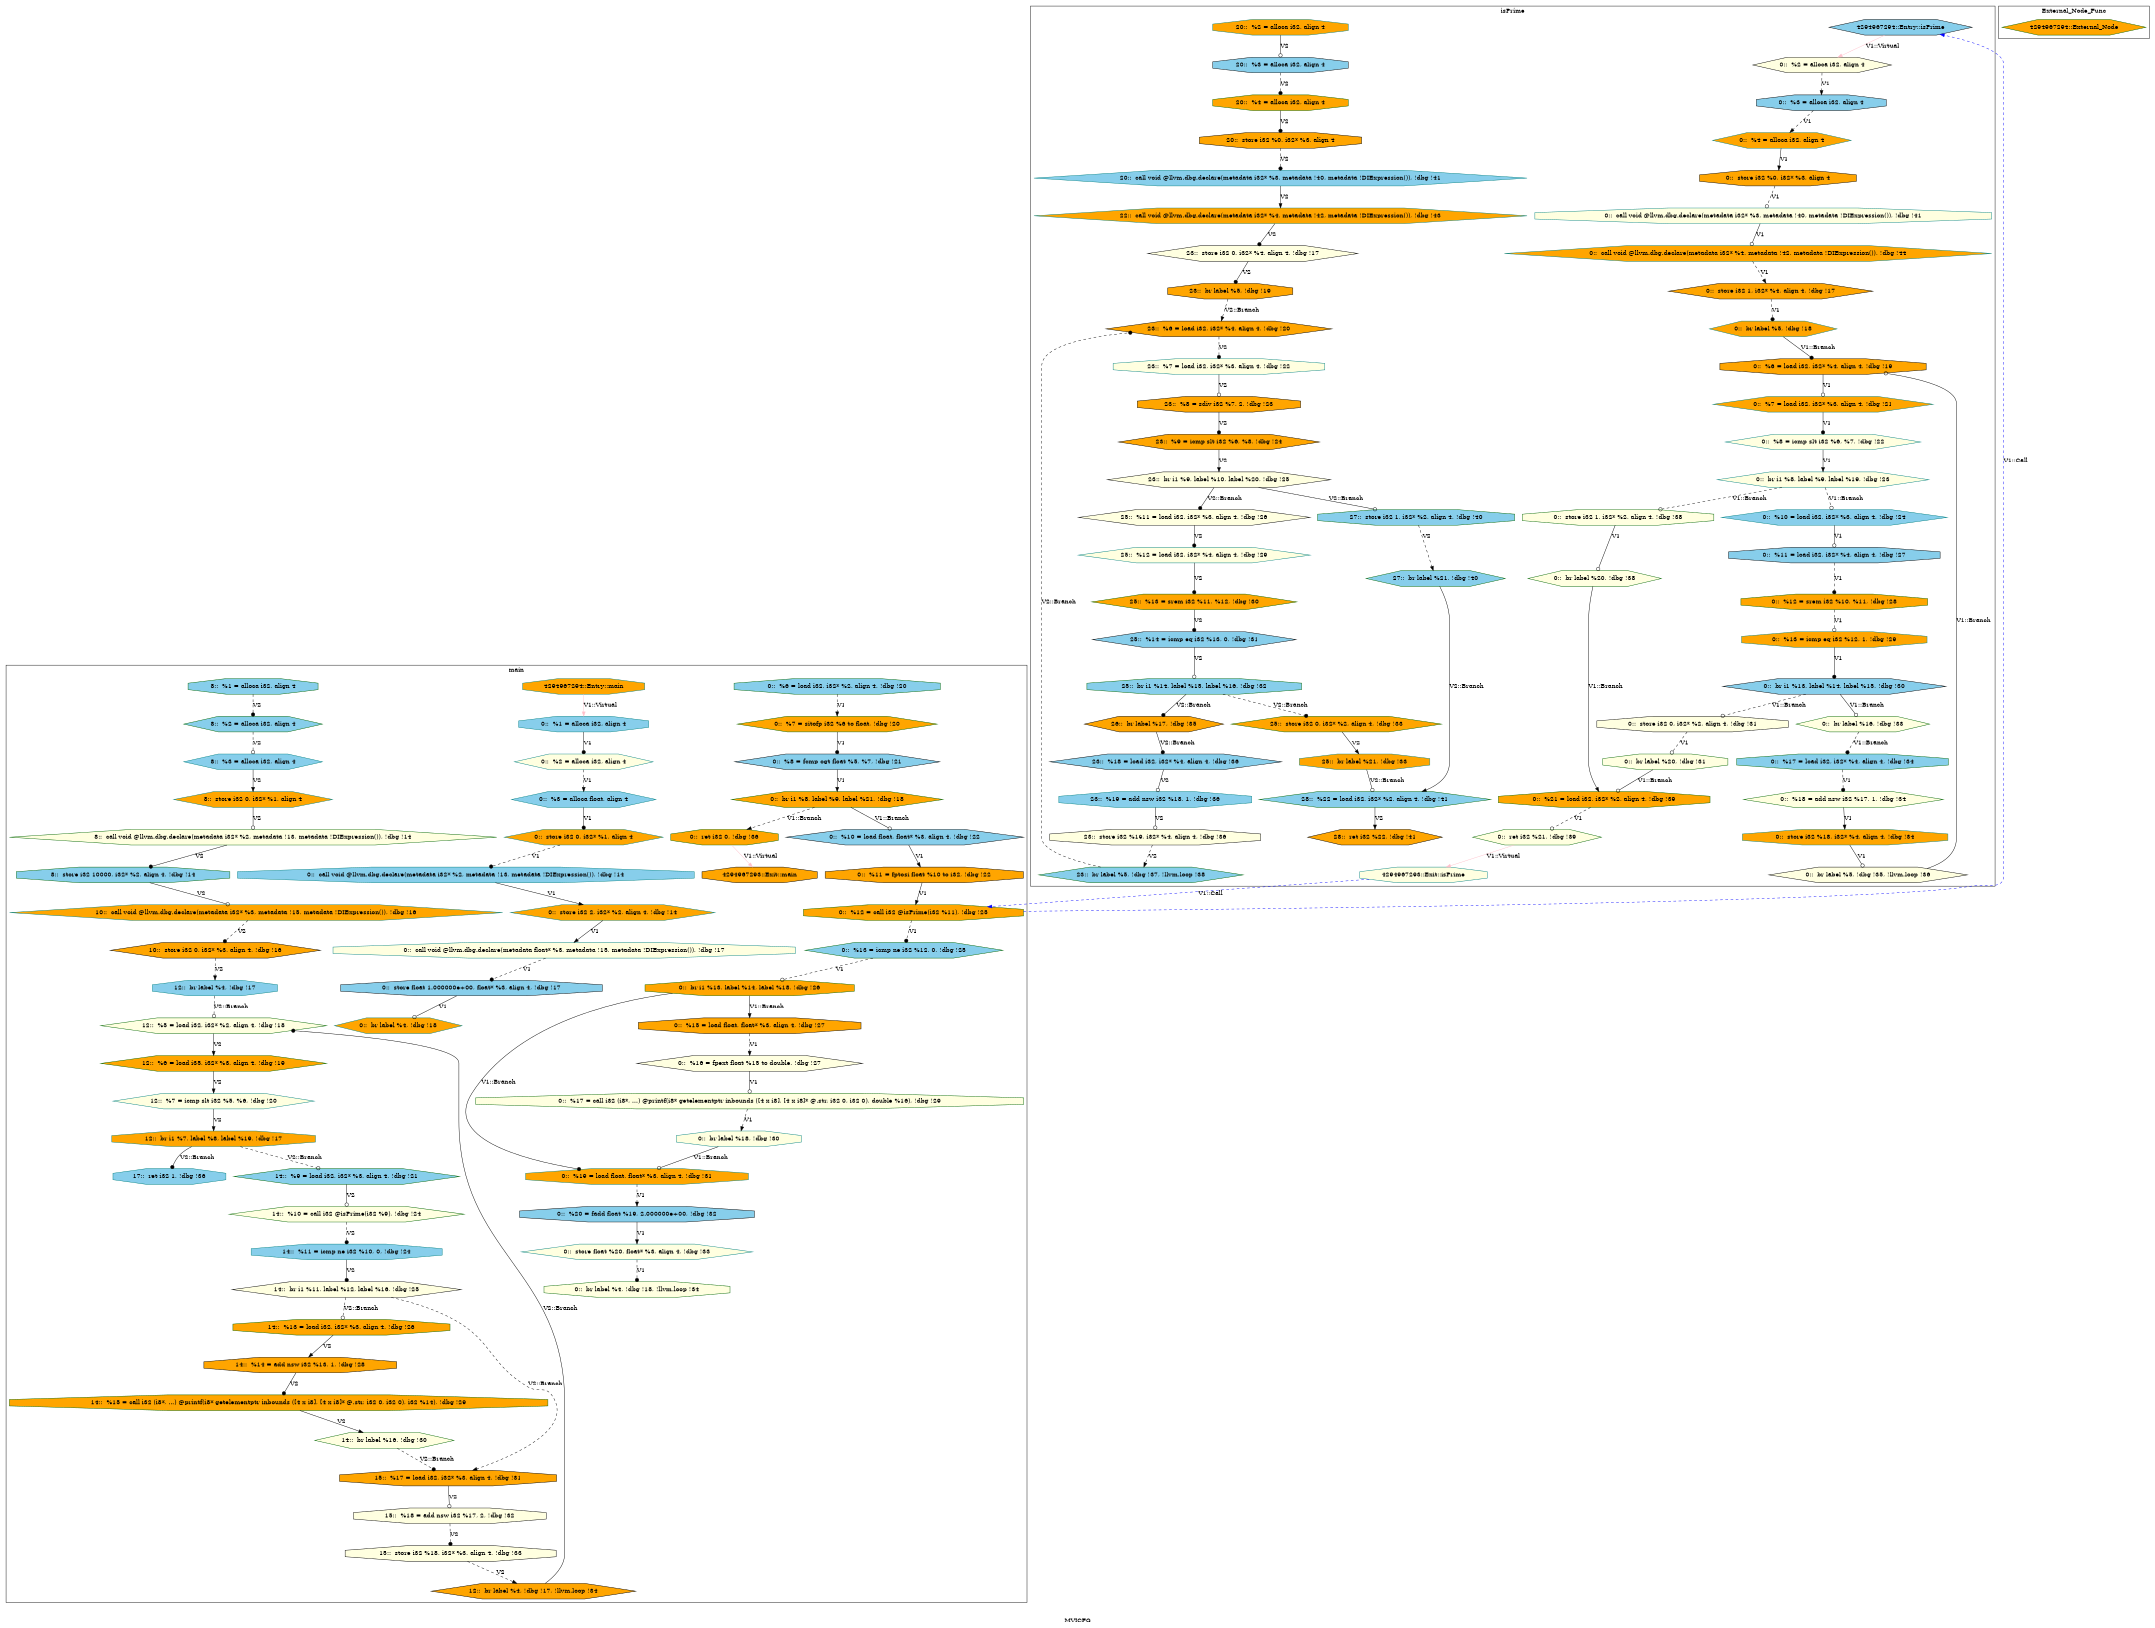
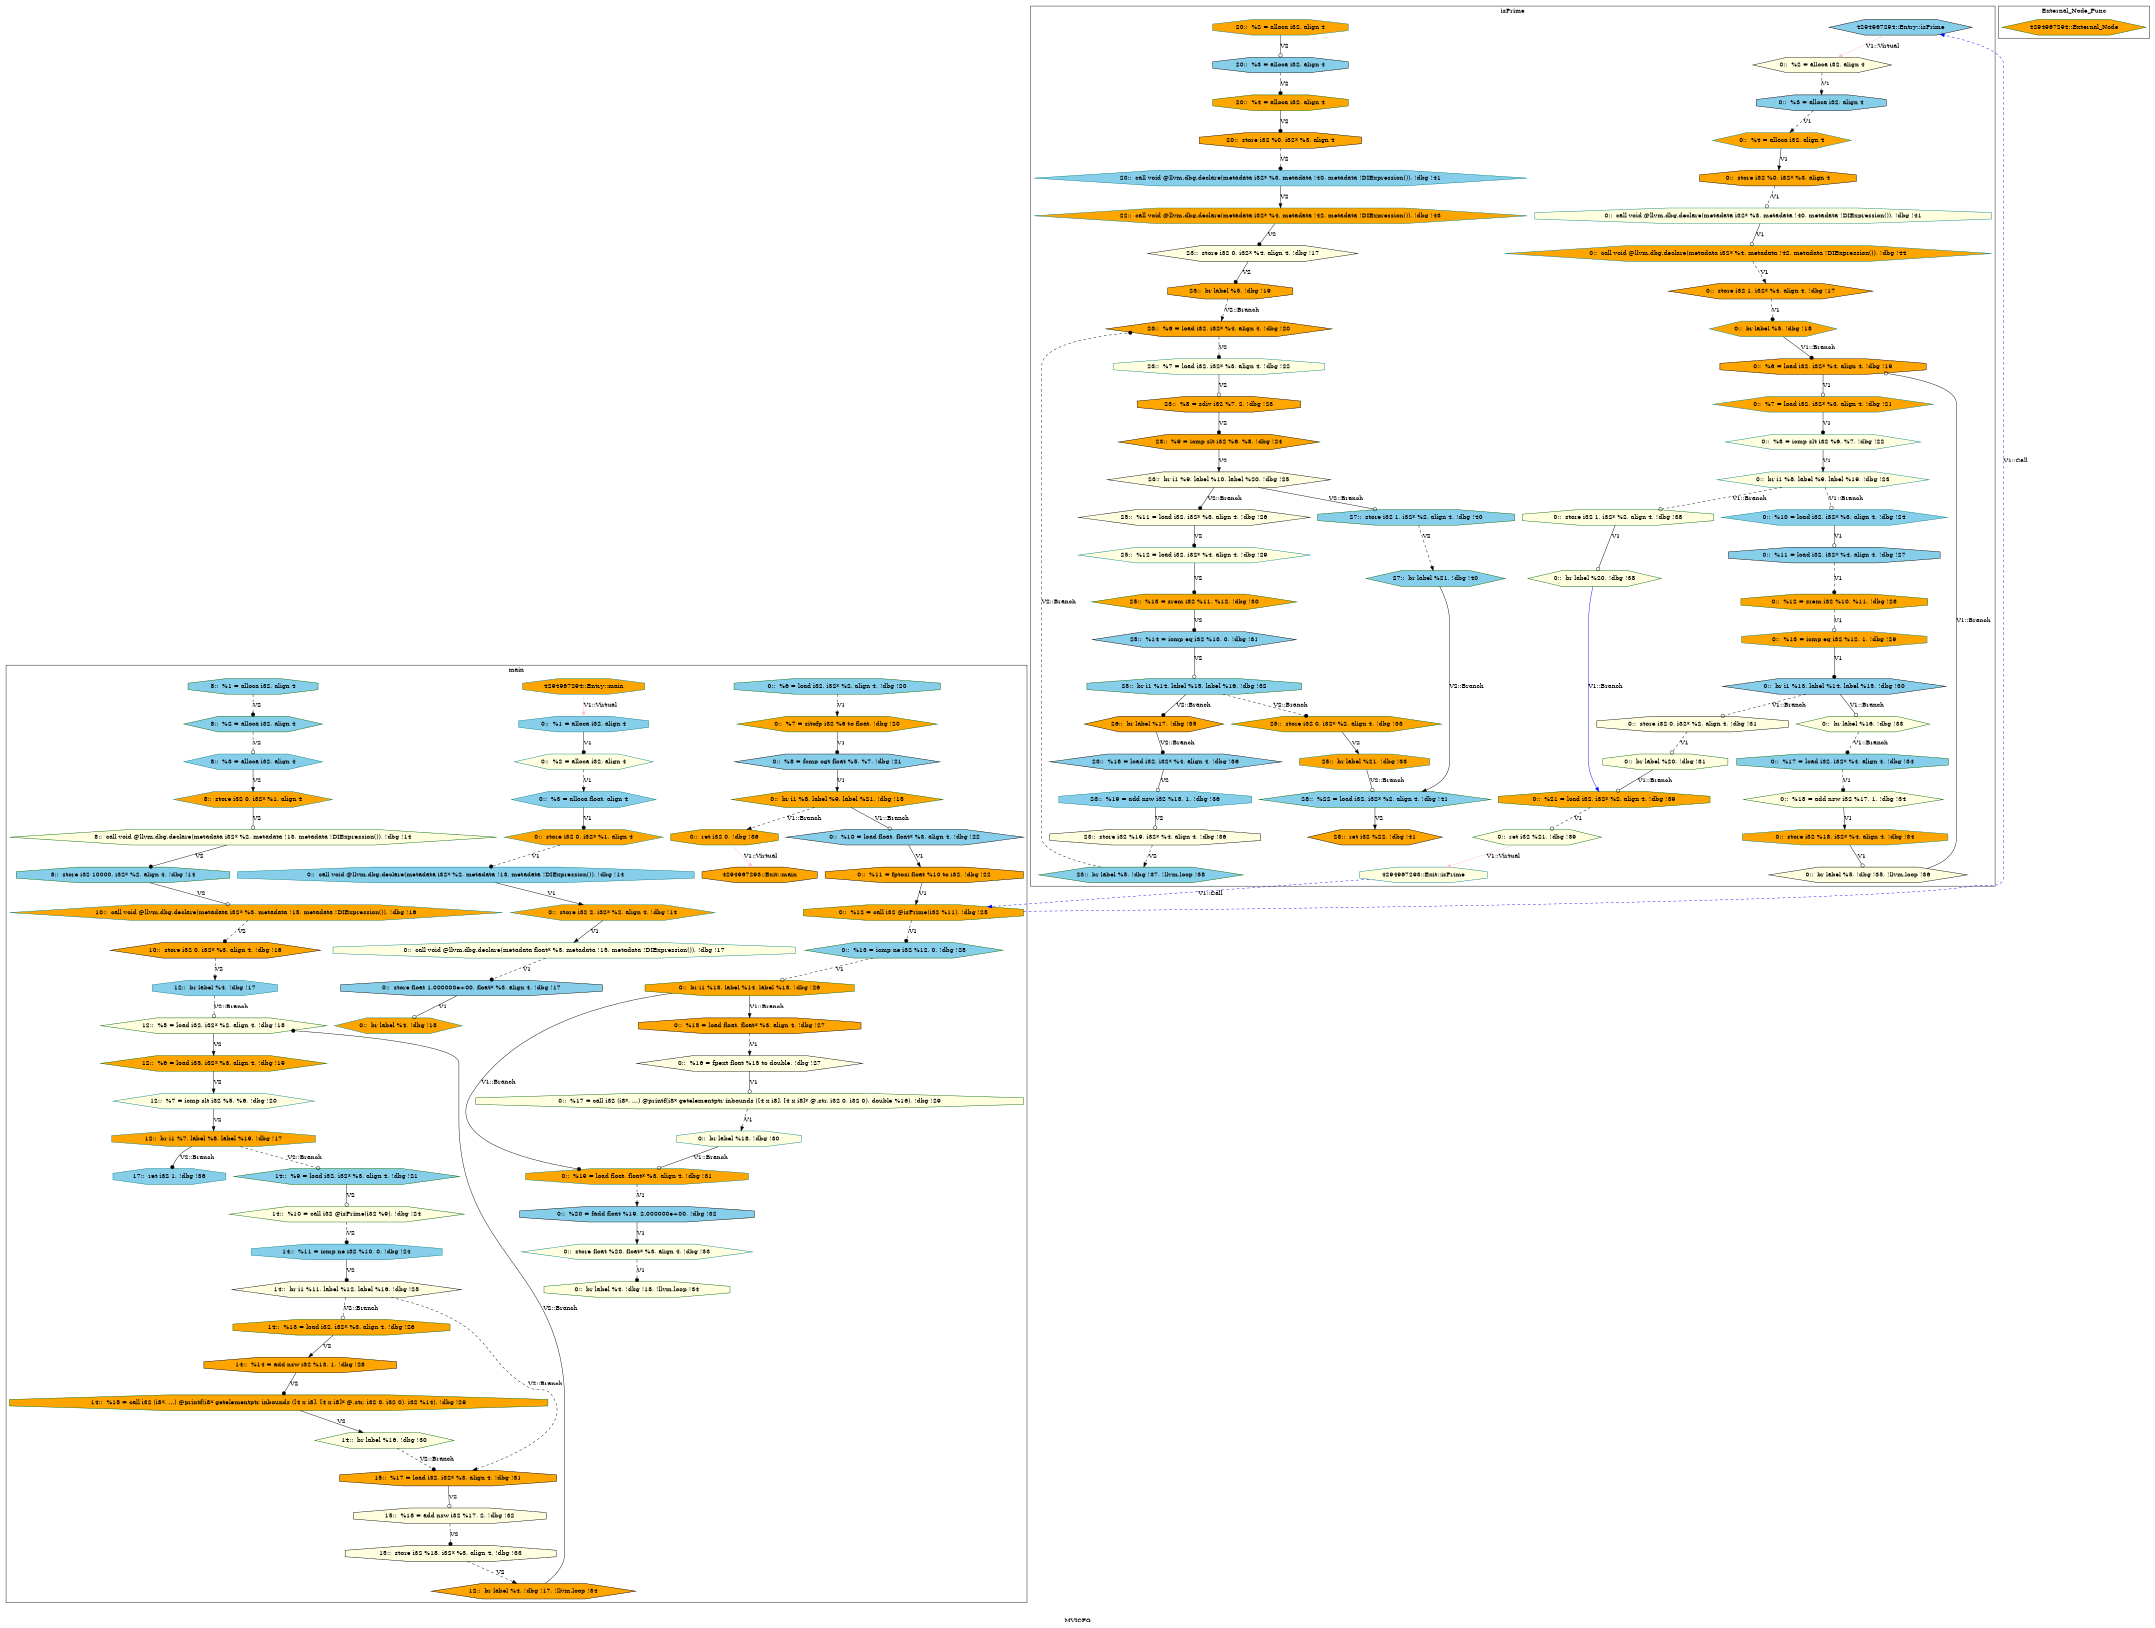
(1589, 688) -> (1589, 688)
